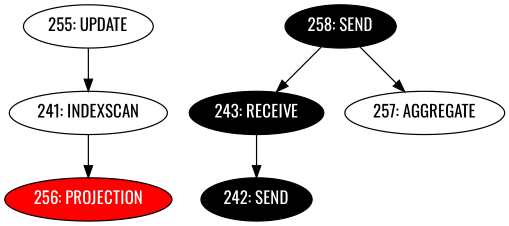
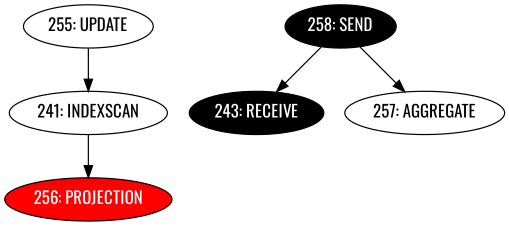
(257, 199) -> none
